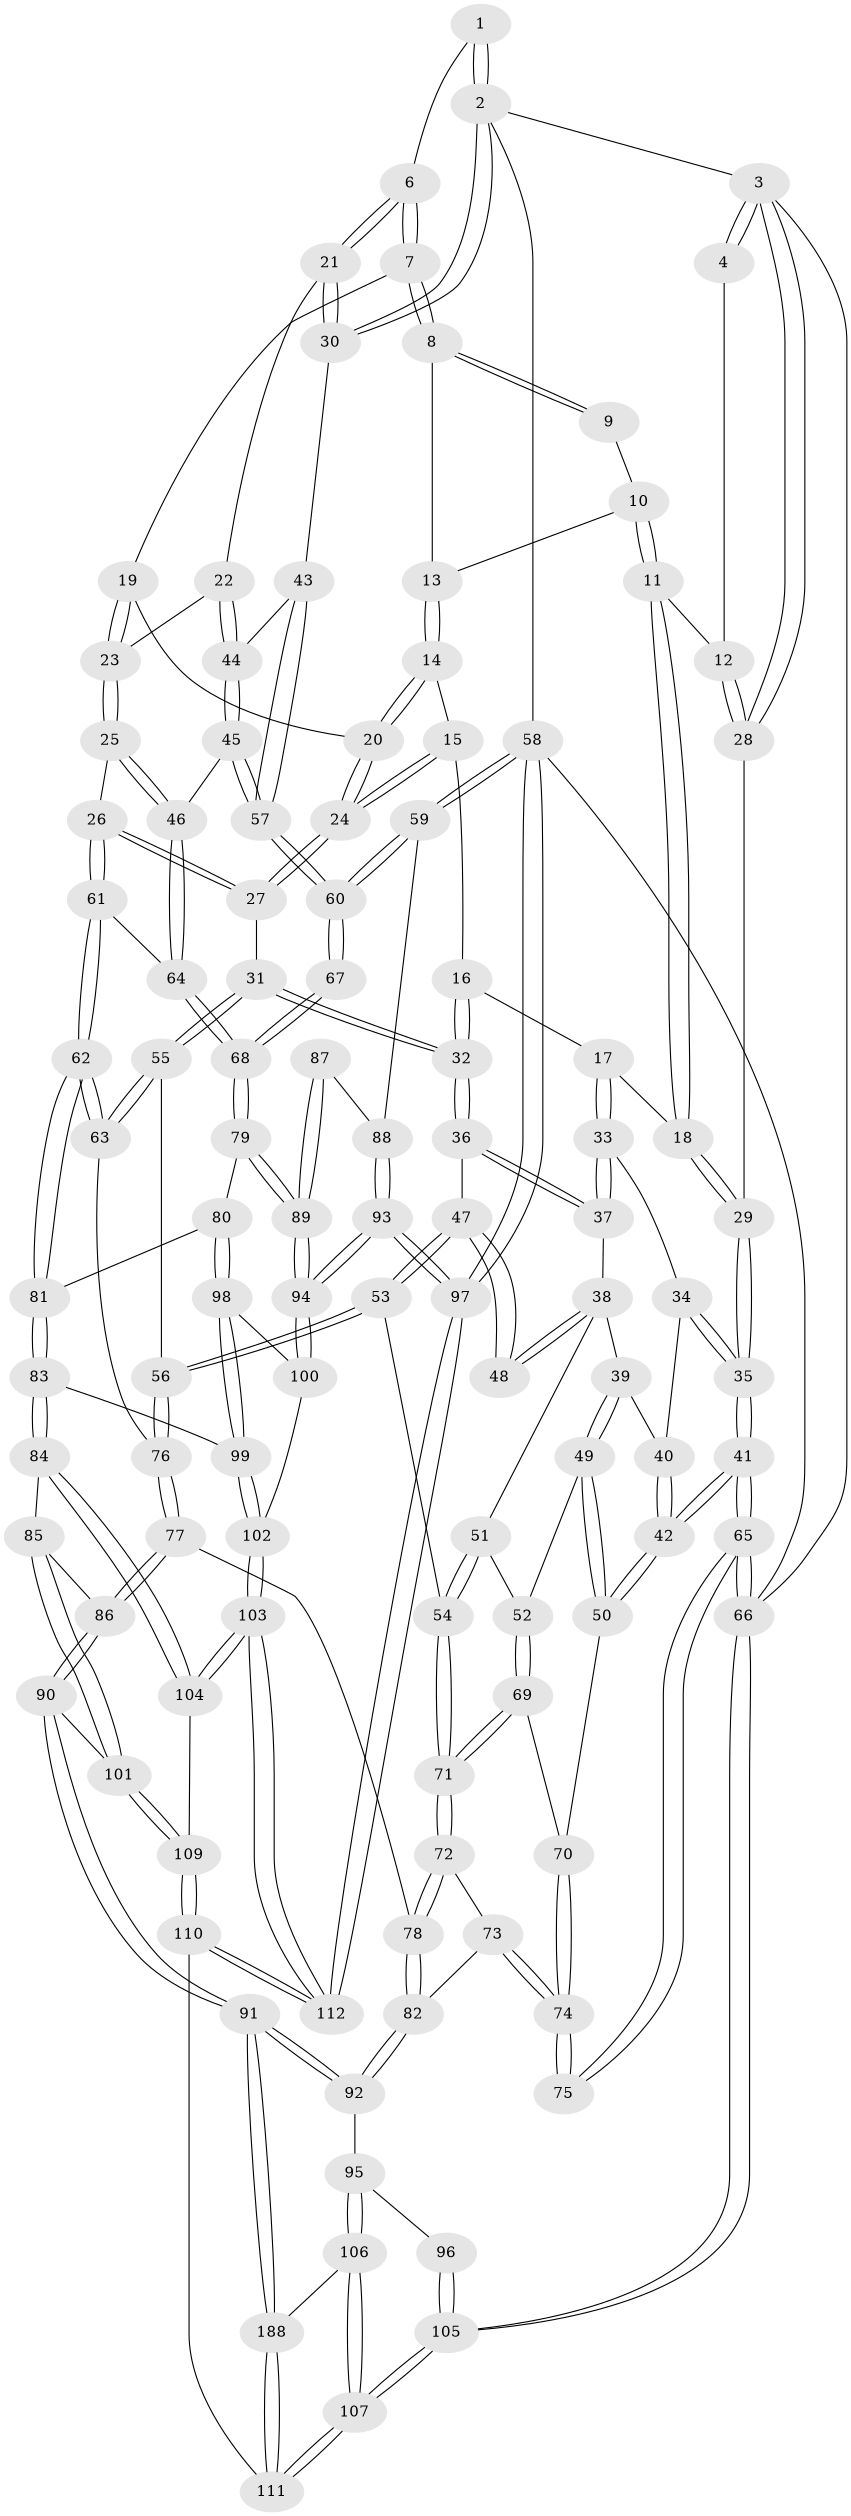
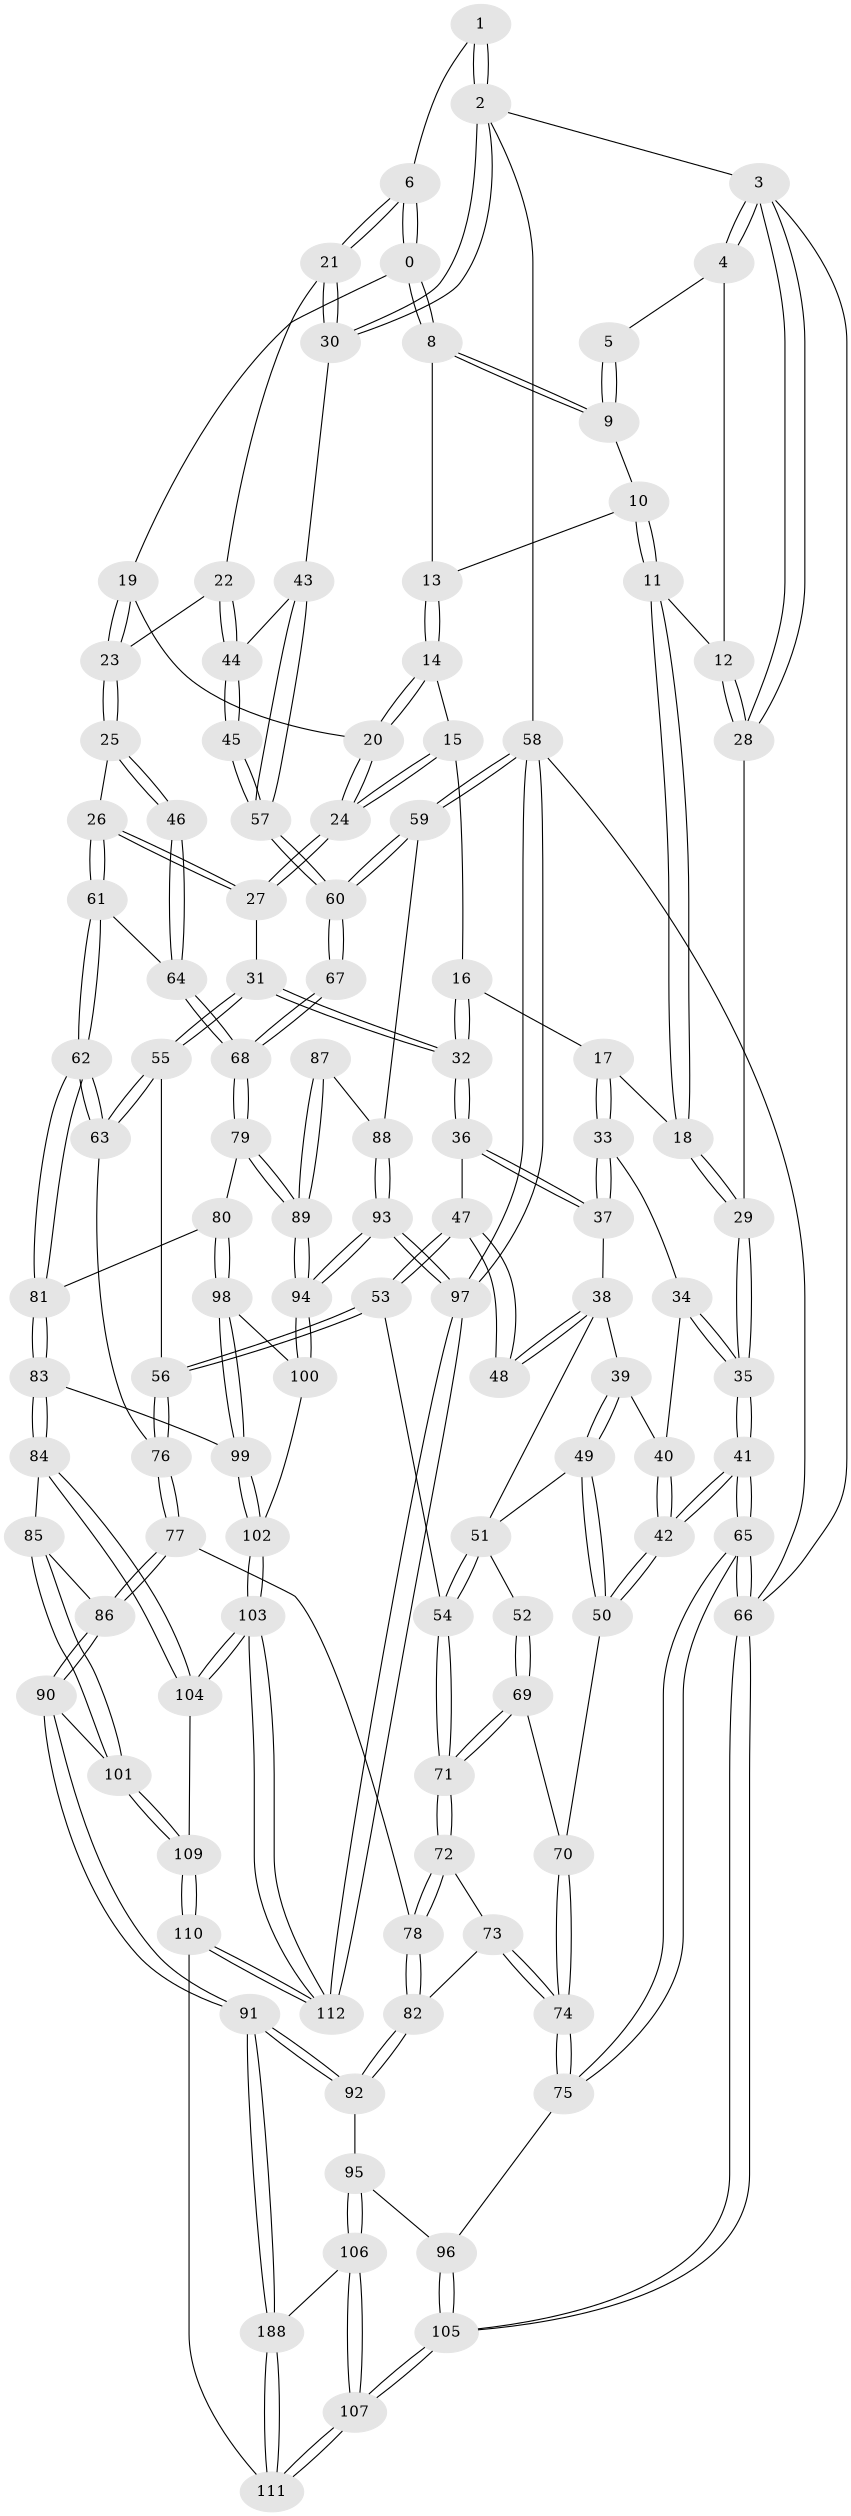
(410, 263) -> (410, 263)
none -> (609, 343)
(205, 781) -> none
(554, 1537) -> (533, 1497)
none -> (505, 2174)
